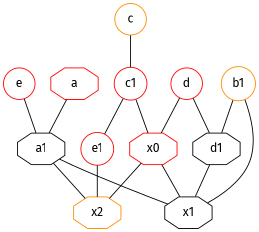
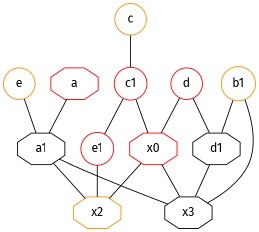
(19, 84) -> (19, 84)
(188, 213) -> (188, 213)
